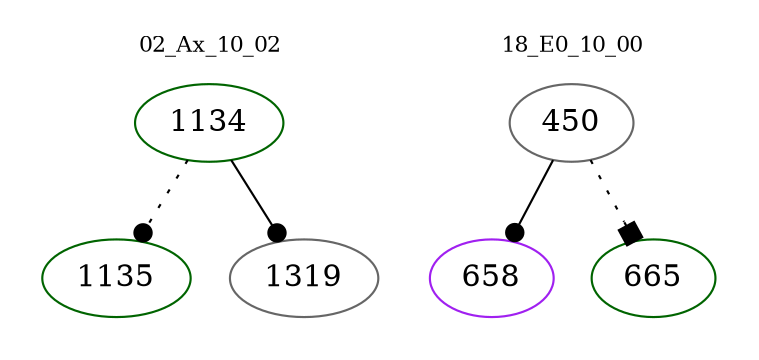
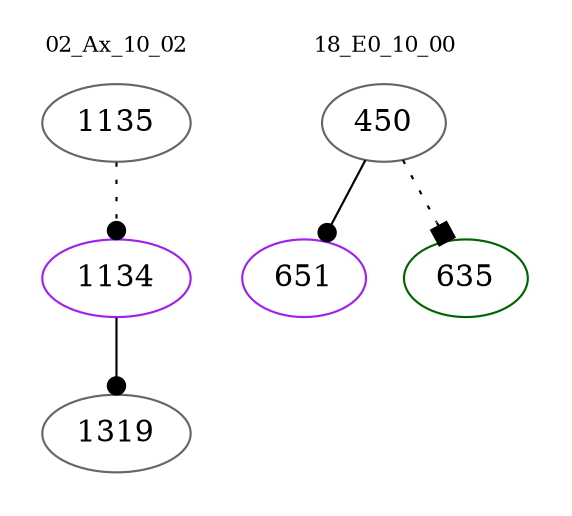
(209, 123) -> (116, 278)
(168, 193) -> (116, 192)
(116, 278) -> (116, 123)
(492, 278) -> (304, 278)
(654, 278) -> (466, 278)
